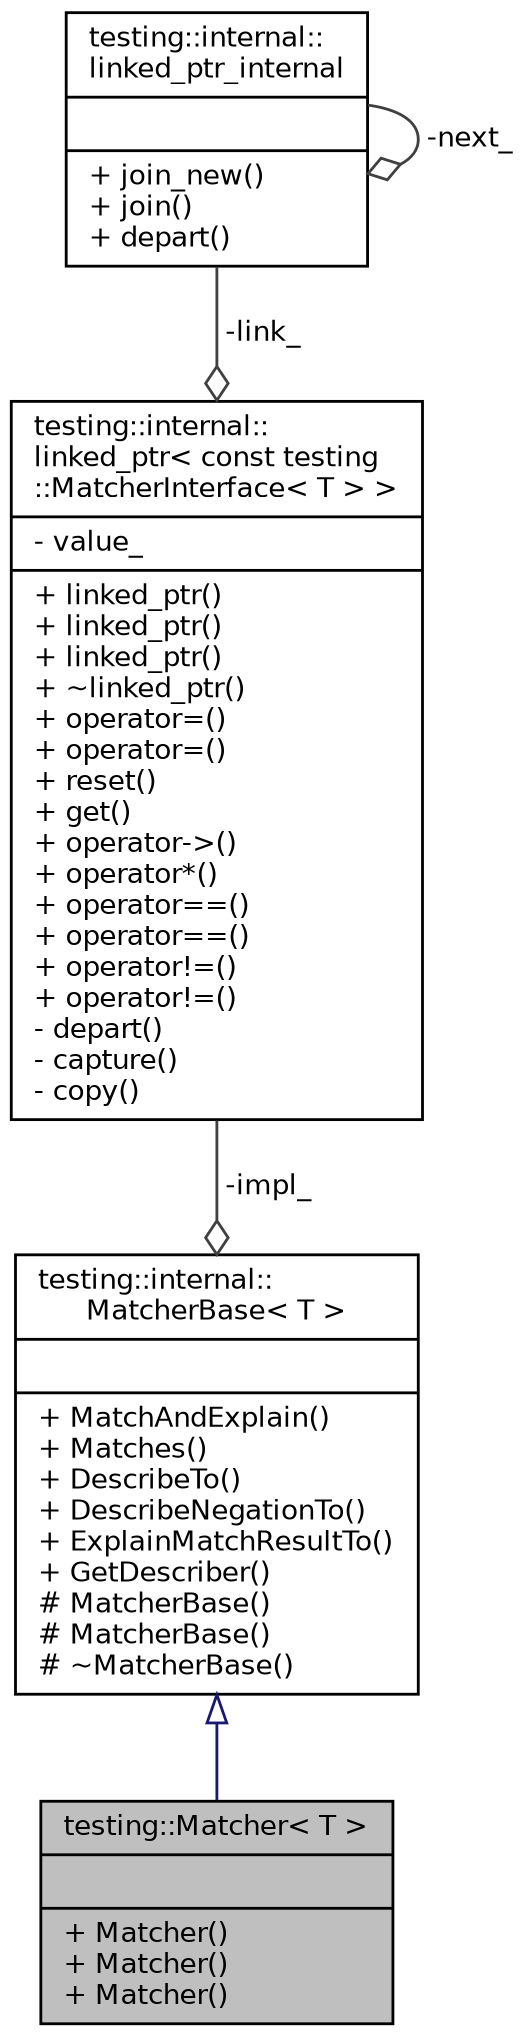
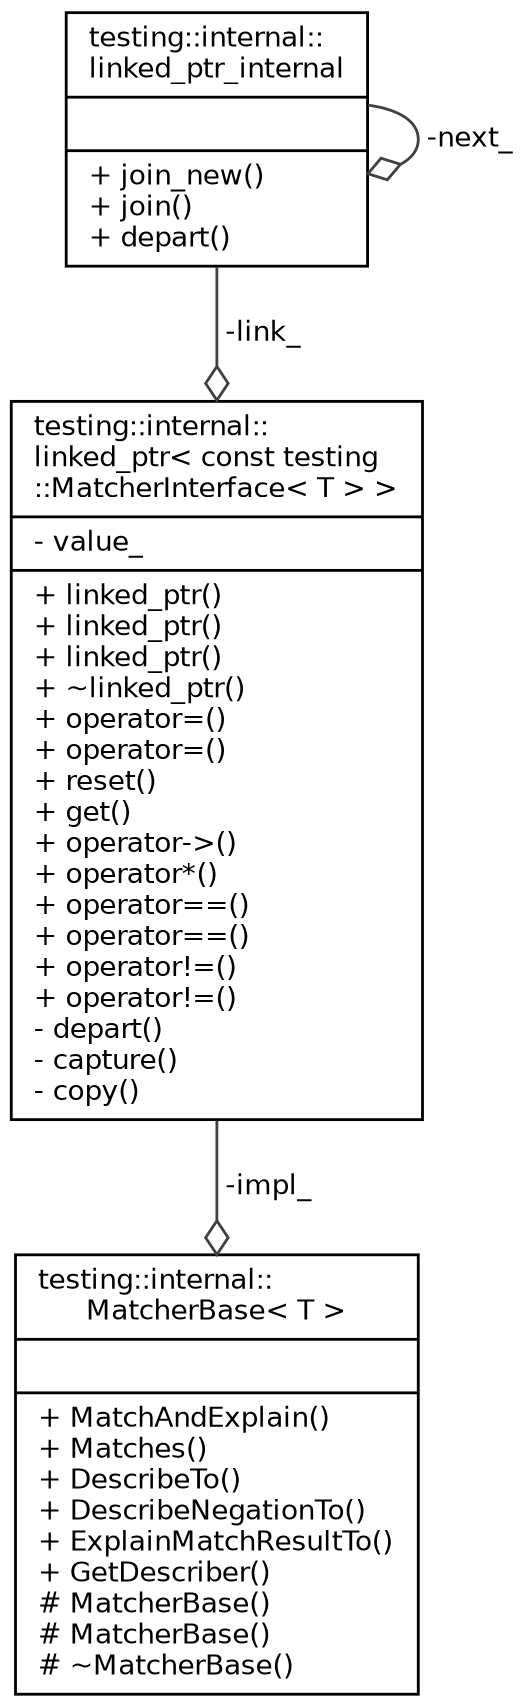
(217, 1913) -> none
